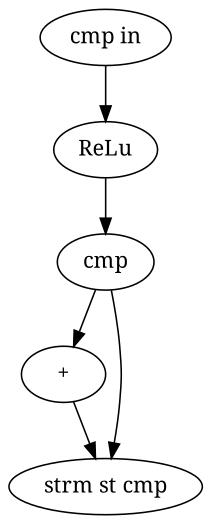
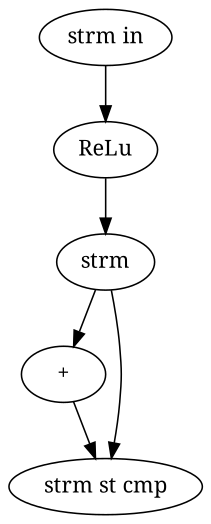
(106, 37) -> (106, 37)
(106, 262) -> (106, 262)
